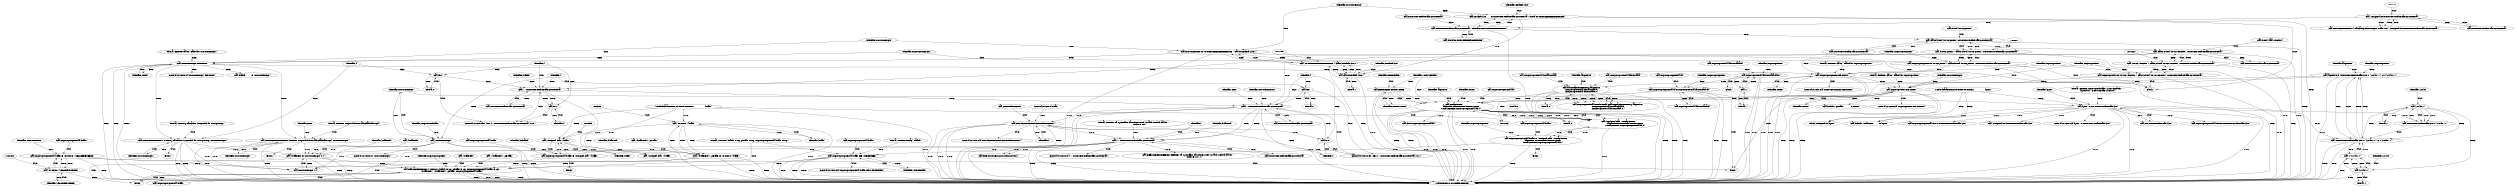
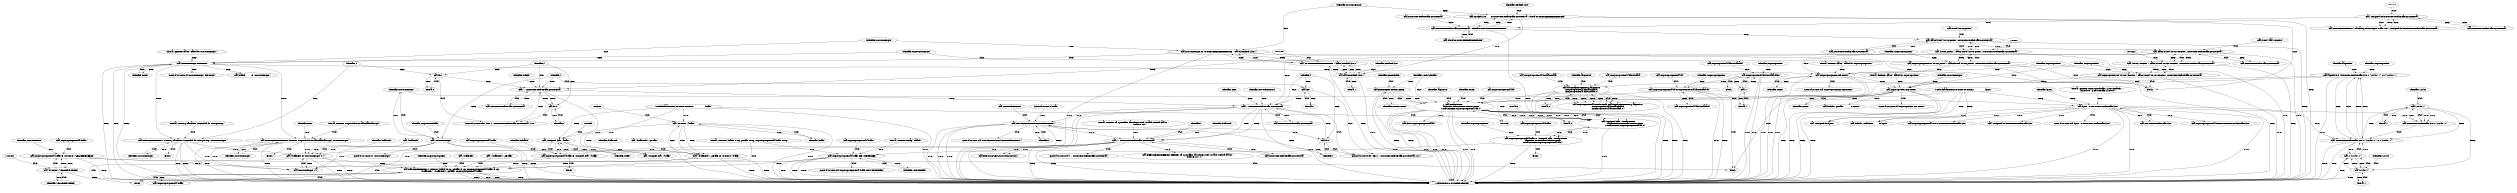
(2073, 98) -> (2073, 98)
(1902, 107) -> (1902, 107)
(1822, 124) -> (1822, 124)
(437, 132) -> (437, 132)
none -> (1798, 178)
